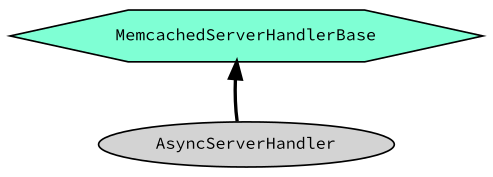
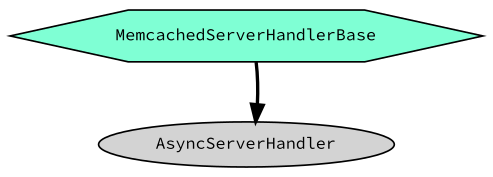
(235, 100) -> (258, 83)
